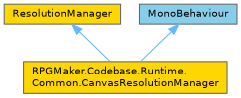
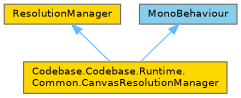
(125, 78) -> (125, 78)
